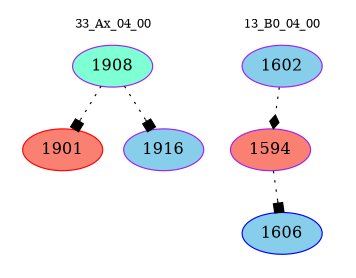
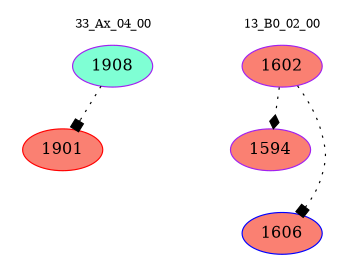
(282, 25) -> (282, 25)
(282, 66) -> (282, 66)
(164, 150) -> none
(276, 186) -> (324, 144)
(282, 233) -> (282, 233)
